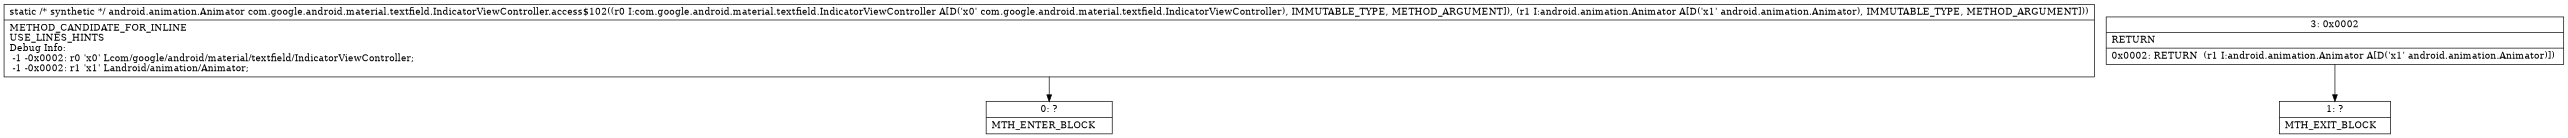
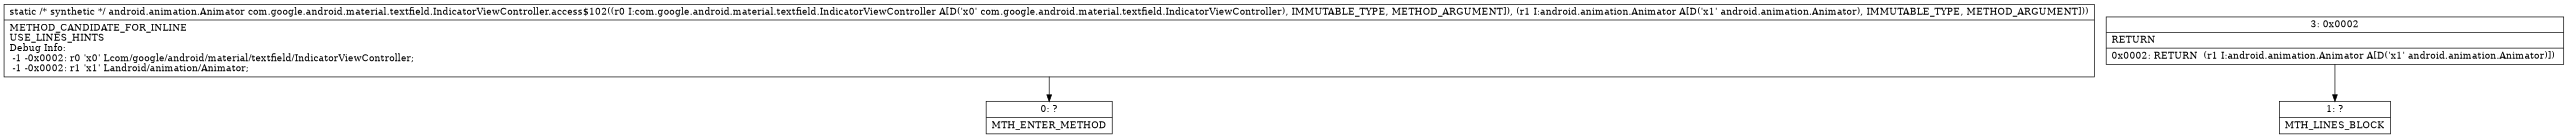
(1044, 125) -> (1049, 125)
(2331, 125) -> (2335, 125)
